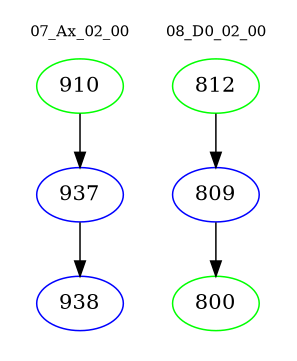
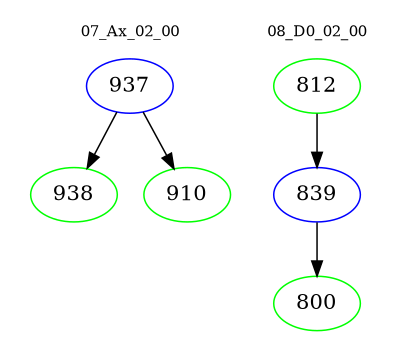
(80, 133) -> (155, 134)
(216, 195) -> (317, 195)
(80, 303) -> (74, 195)
